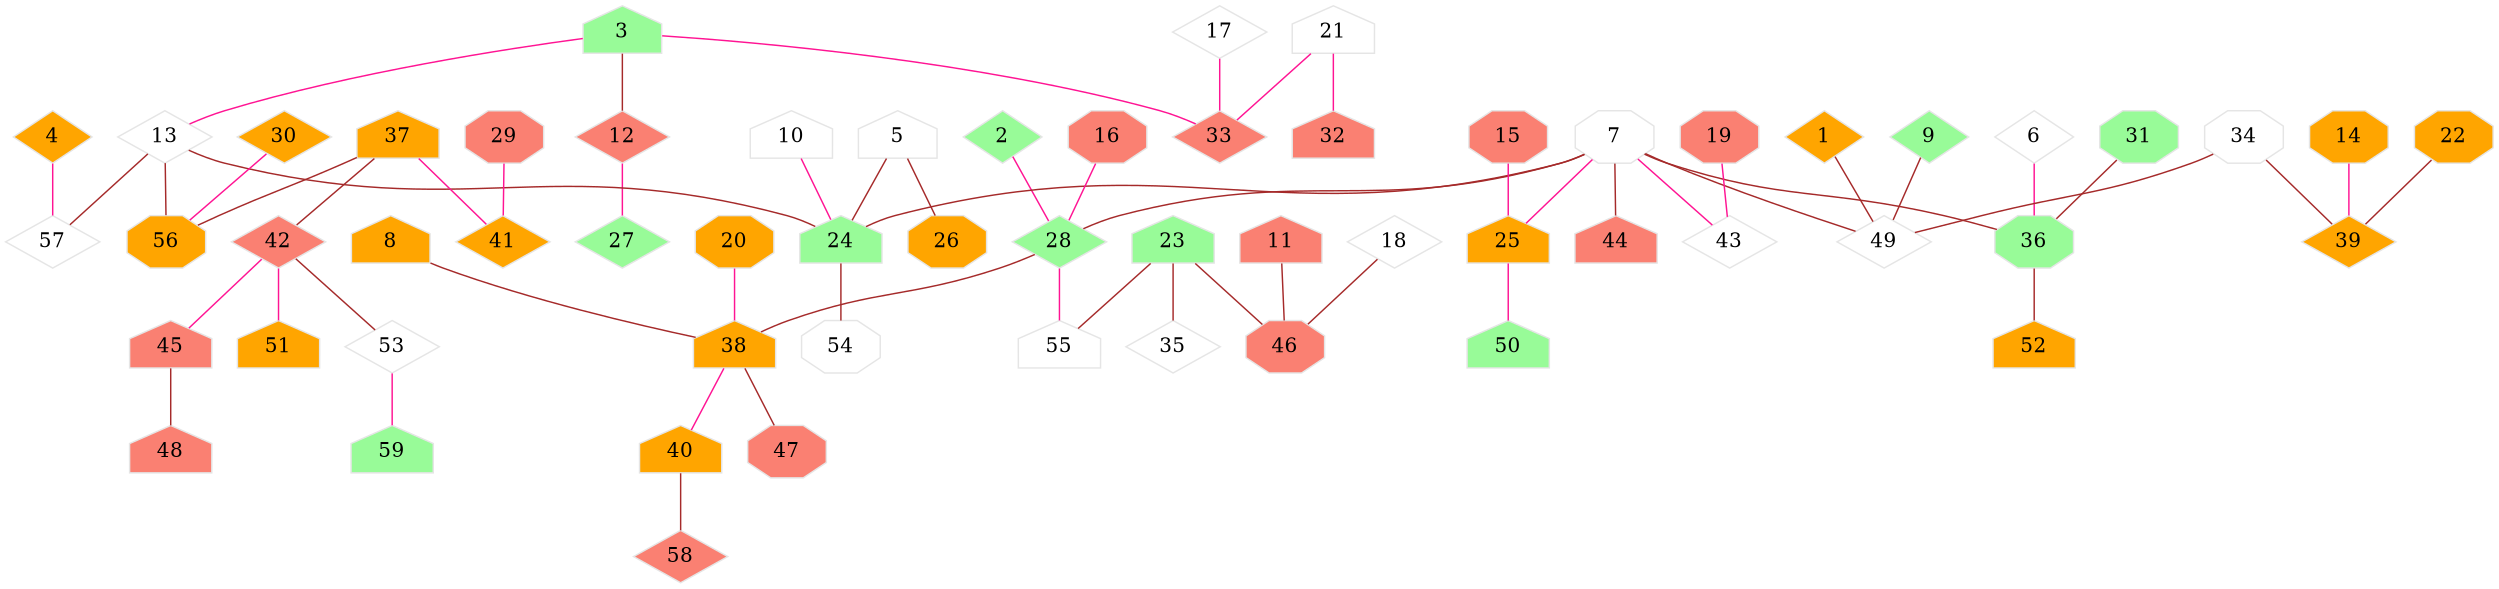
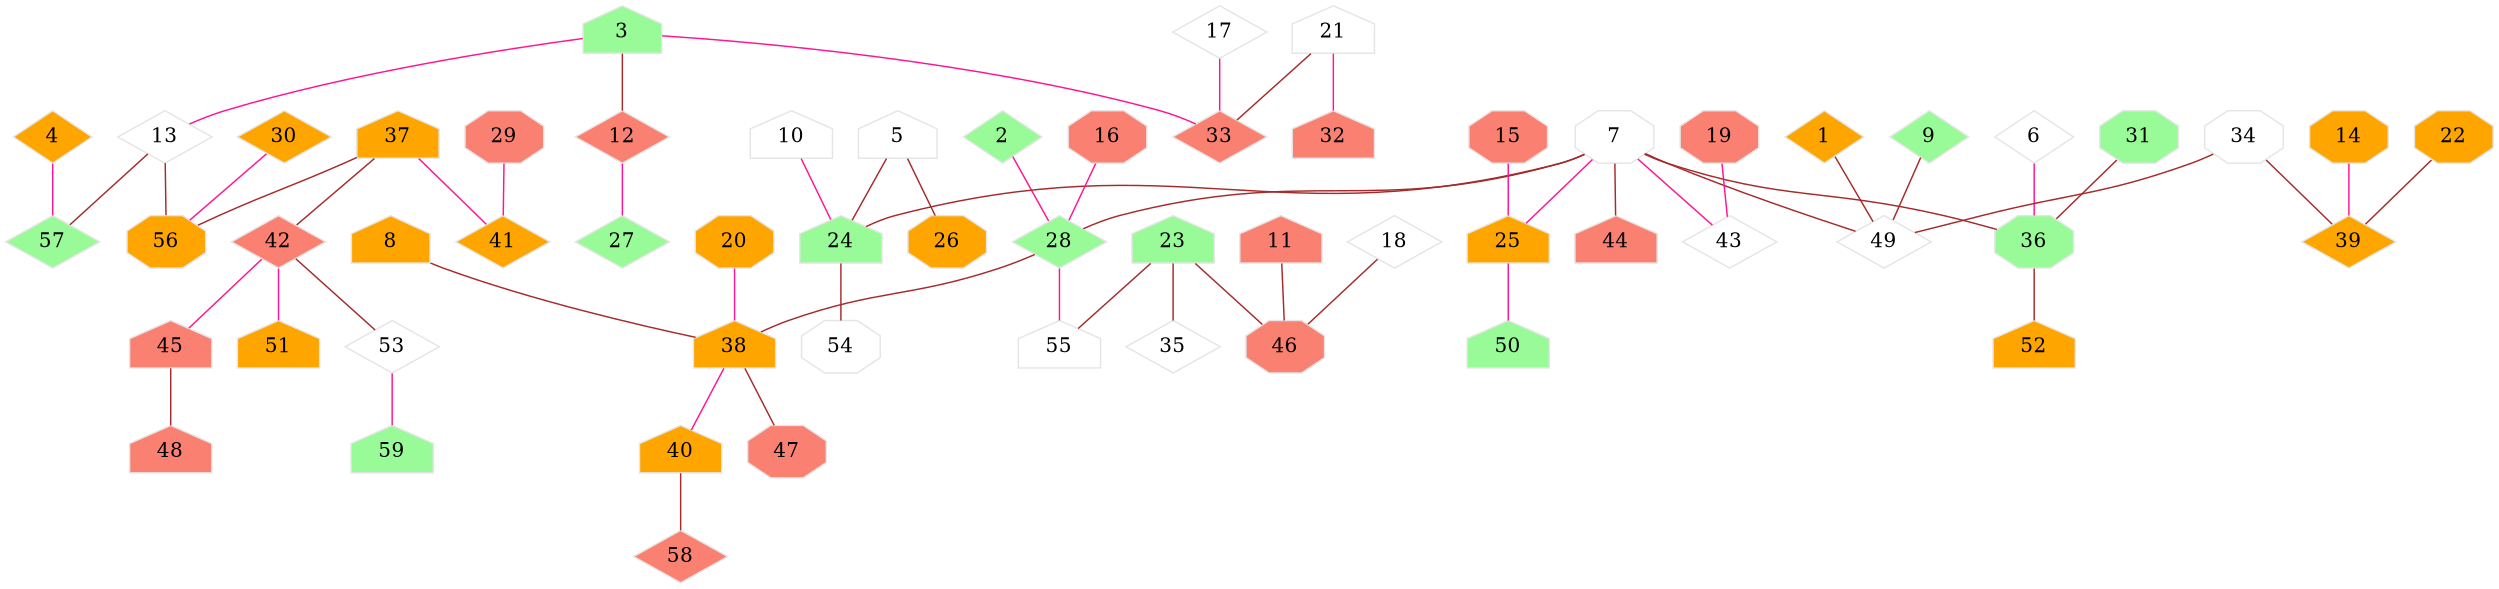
(1274, 87) -> (1274, 87)
(486, 188) -> none
(53, 242) -> (53, 242)
